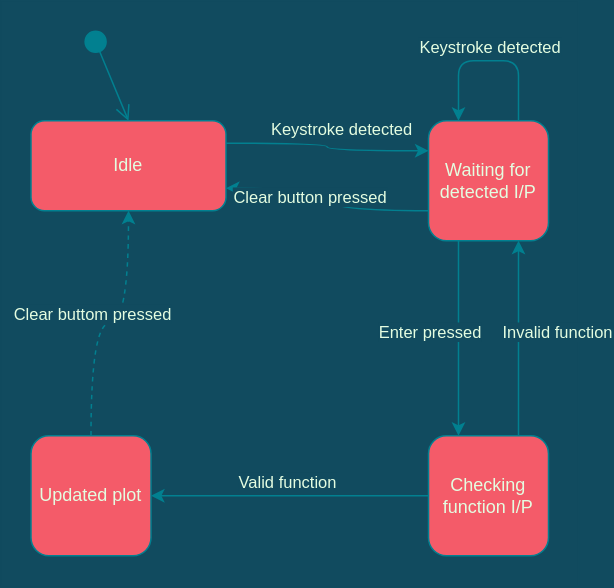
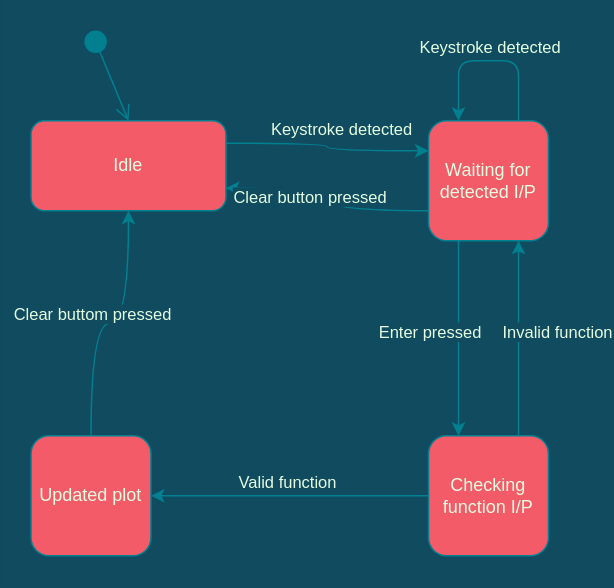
(93, 376) -> (93, 376)
